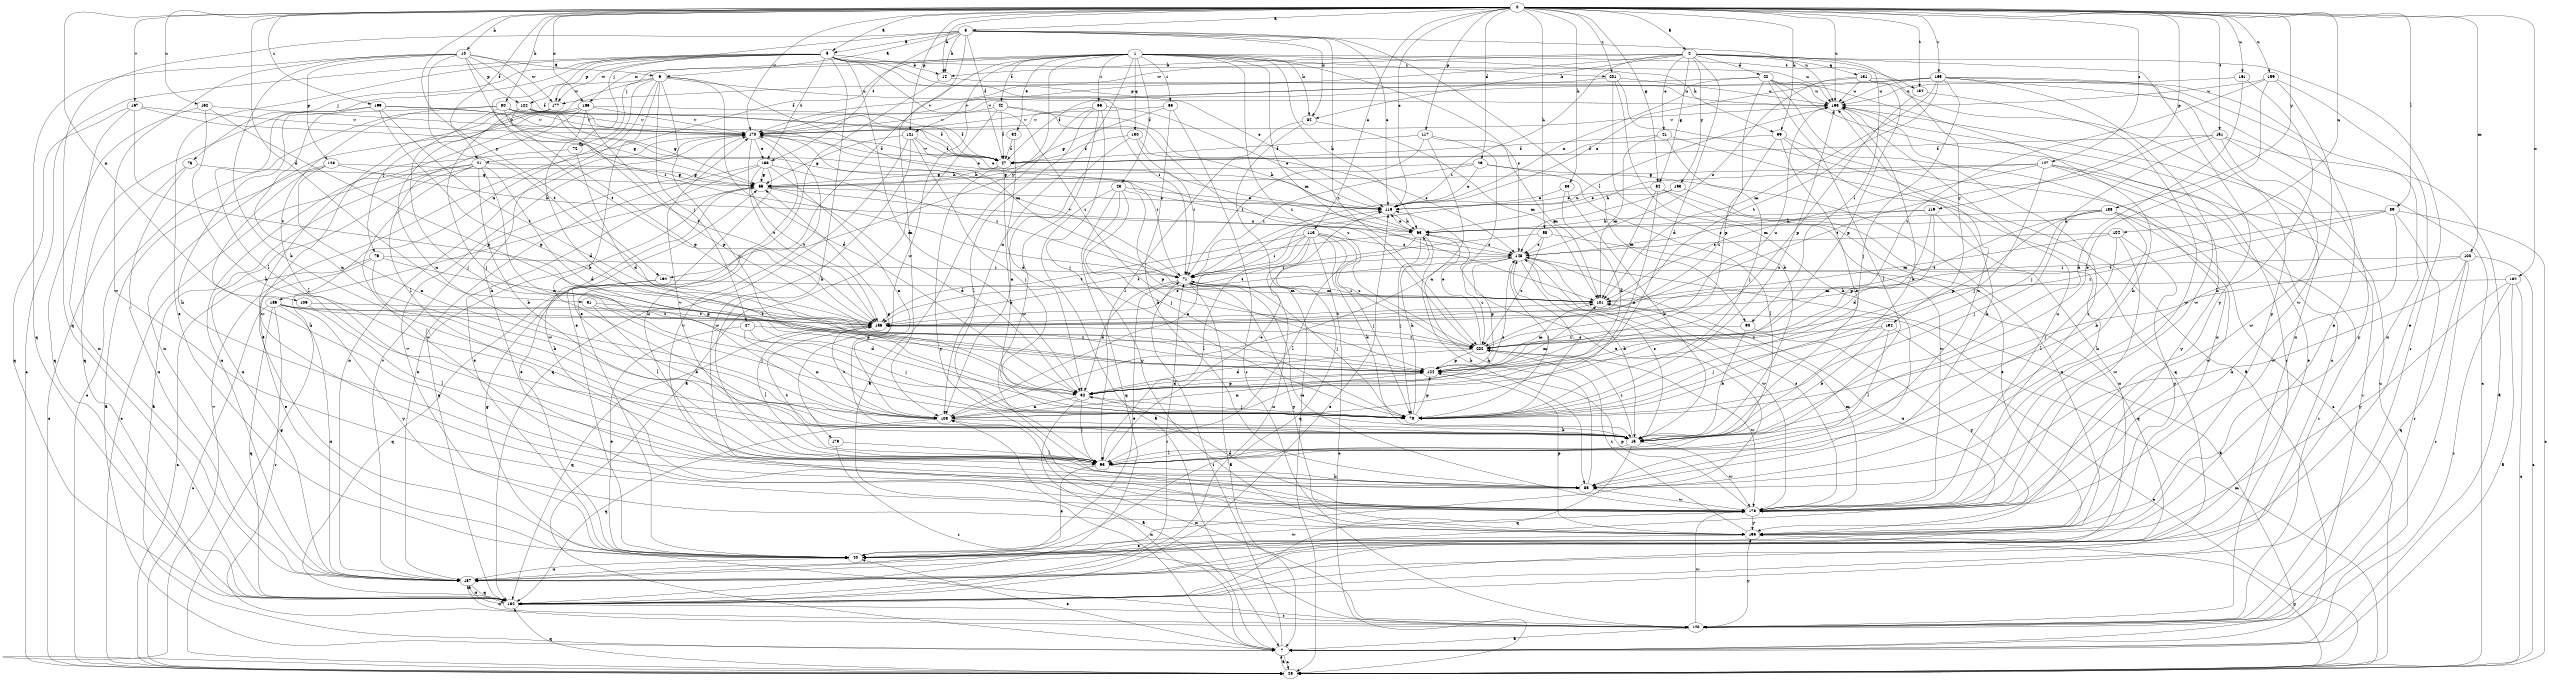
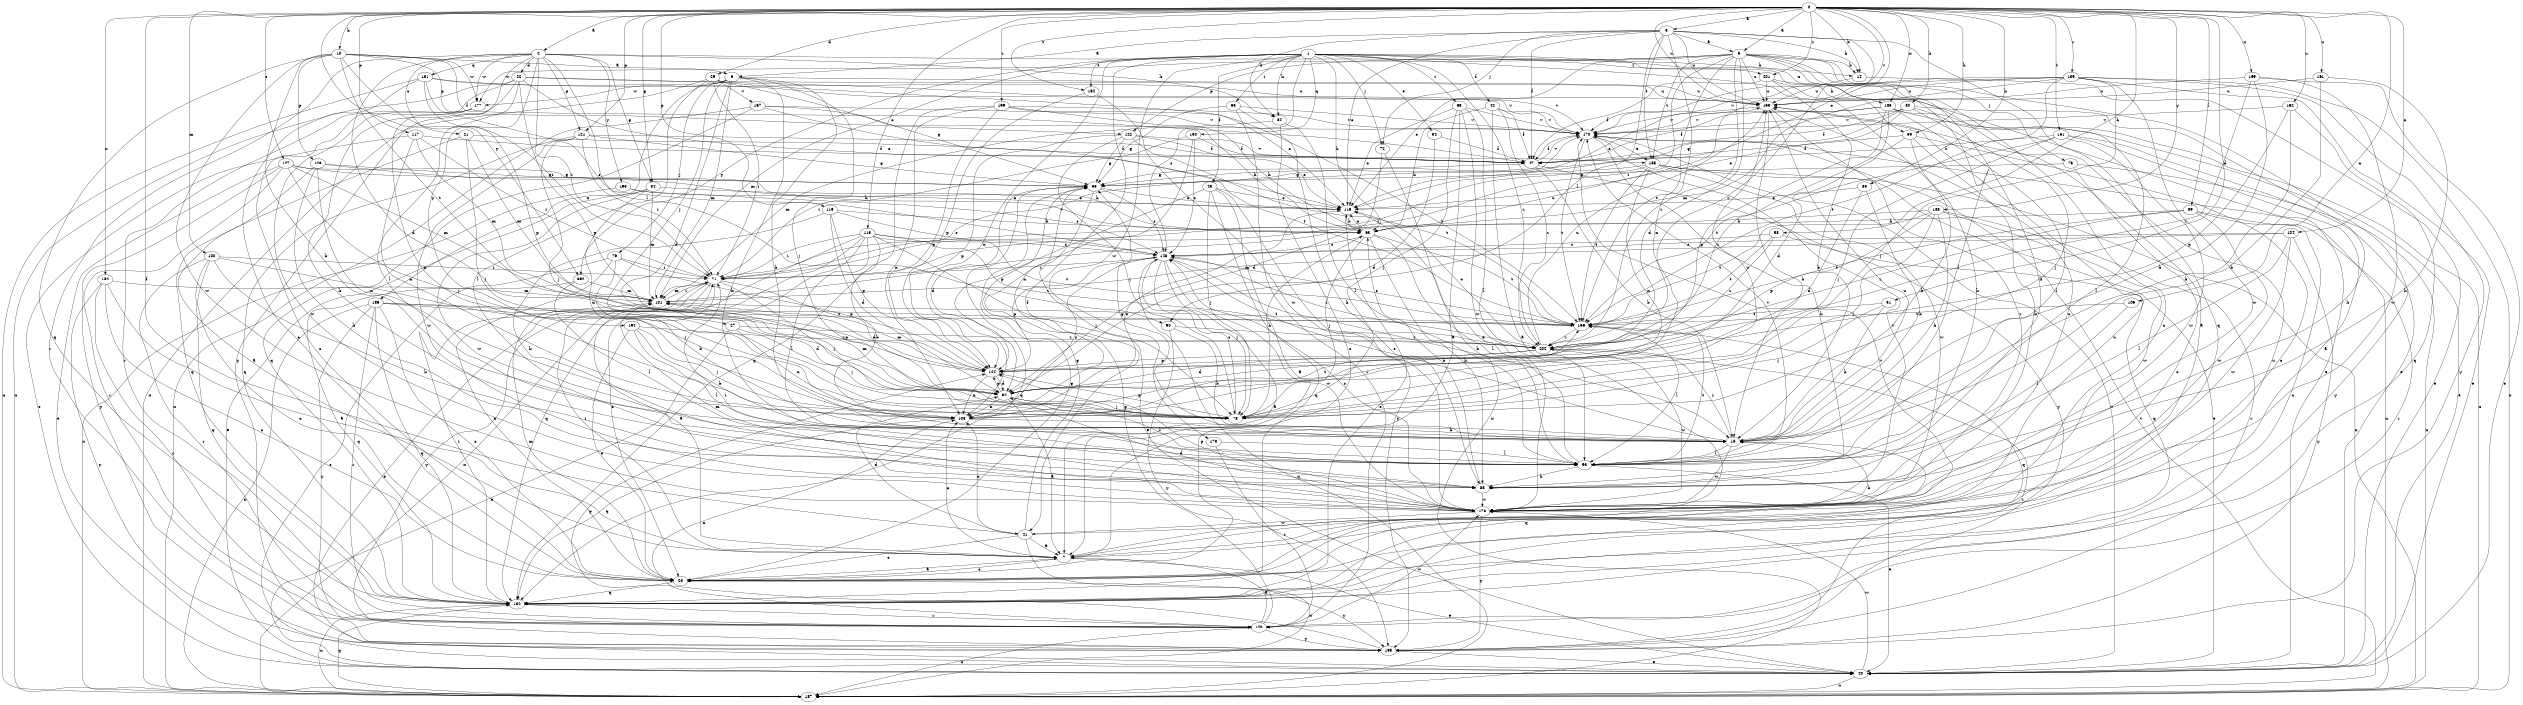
(785, 10) -> (734, 91)
(631, 124) -> (1413, 158)
(663, 279) -> (581, 279)
(699, 479) -> (1244, 524)
